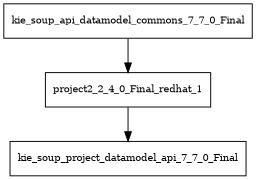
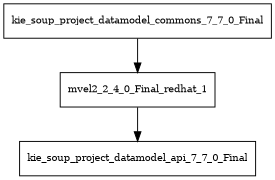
(128, 21) -> (138, 21)
(128, 90) -> (138, 90)
